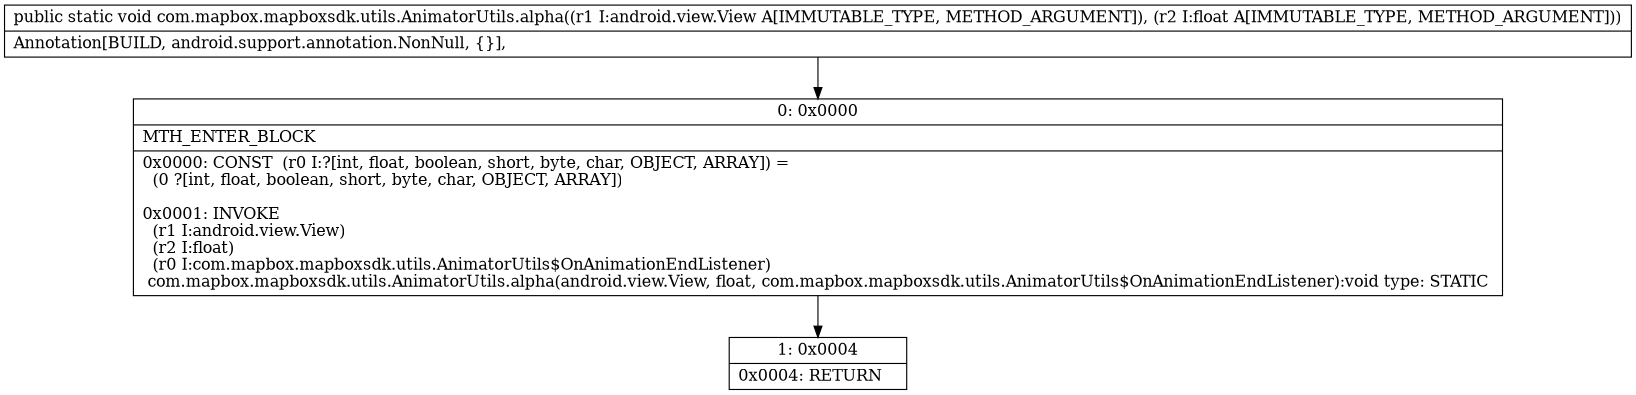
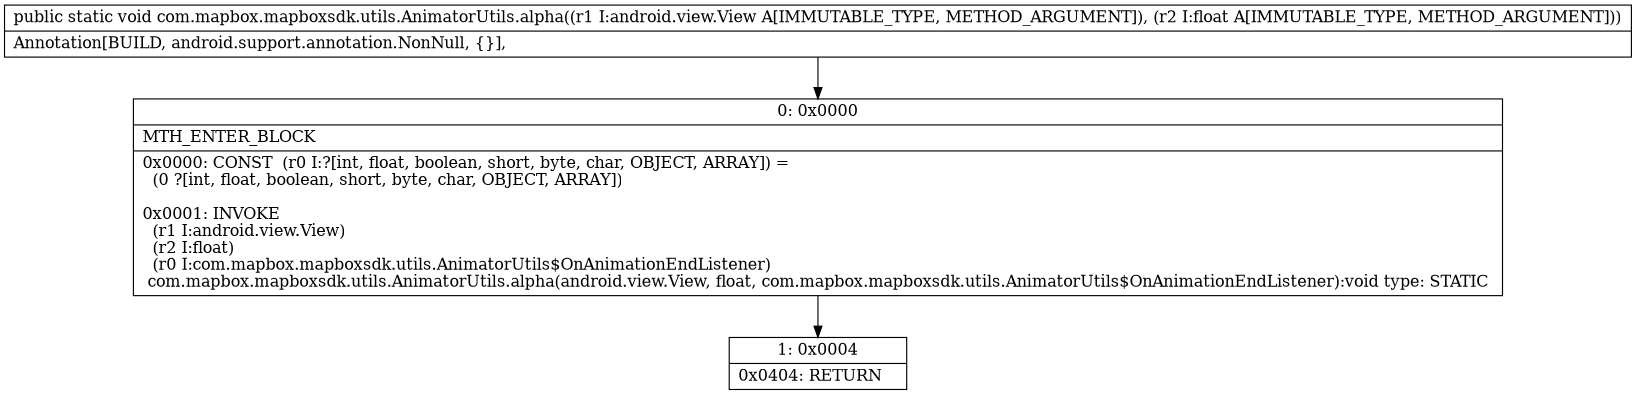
(818, 376) -> (818, 376)
